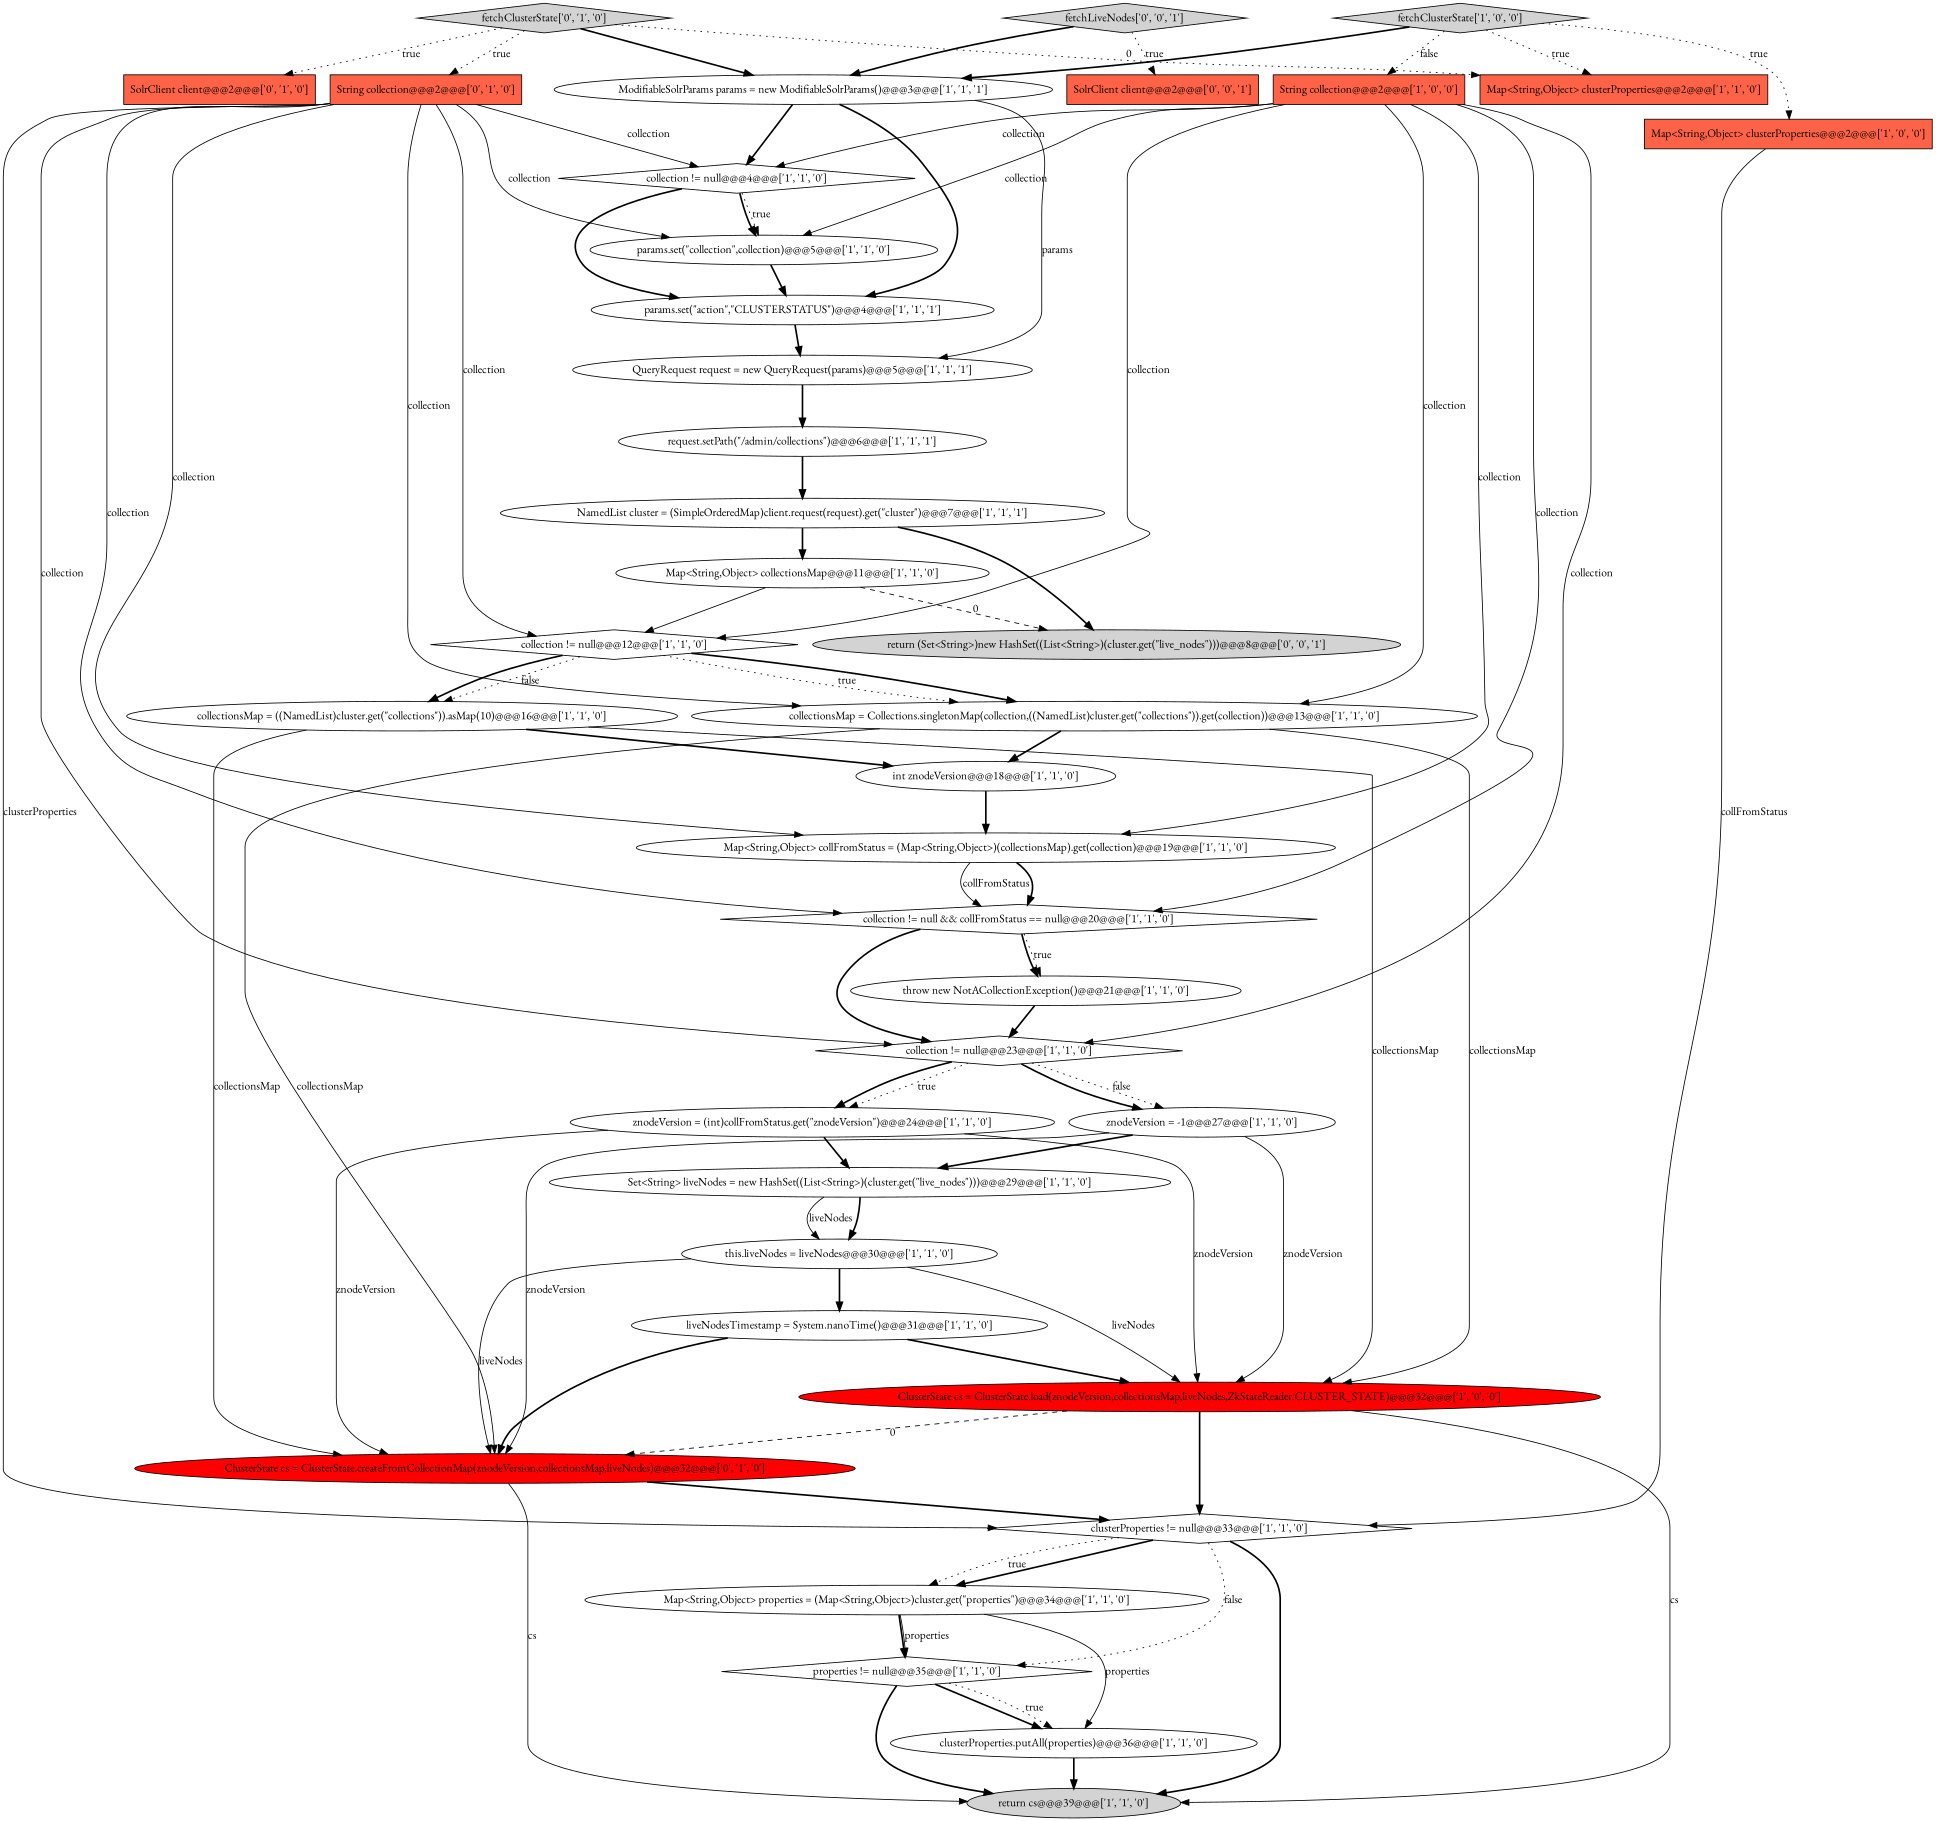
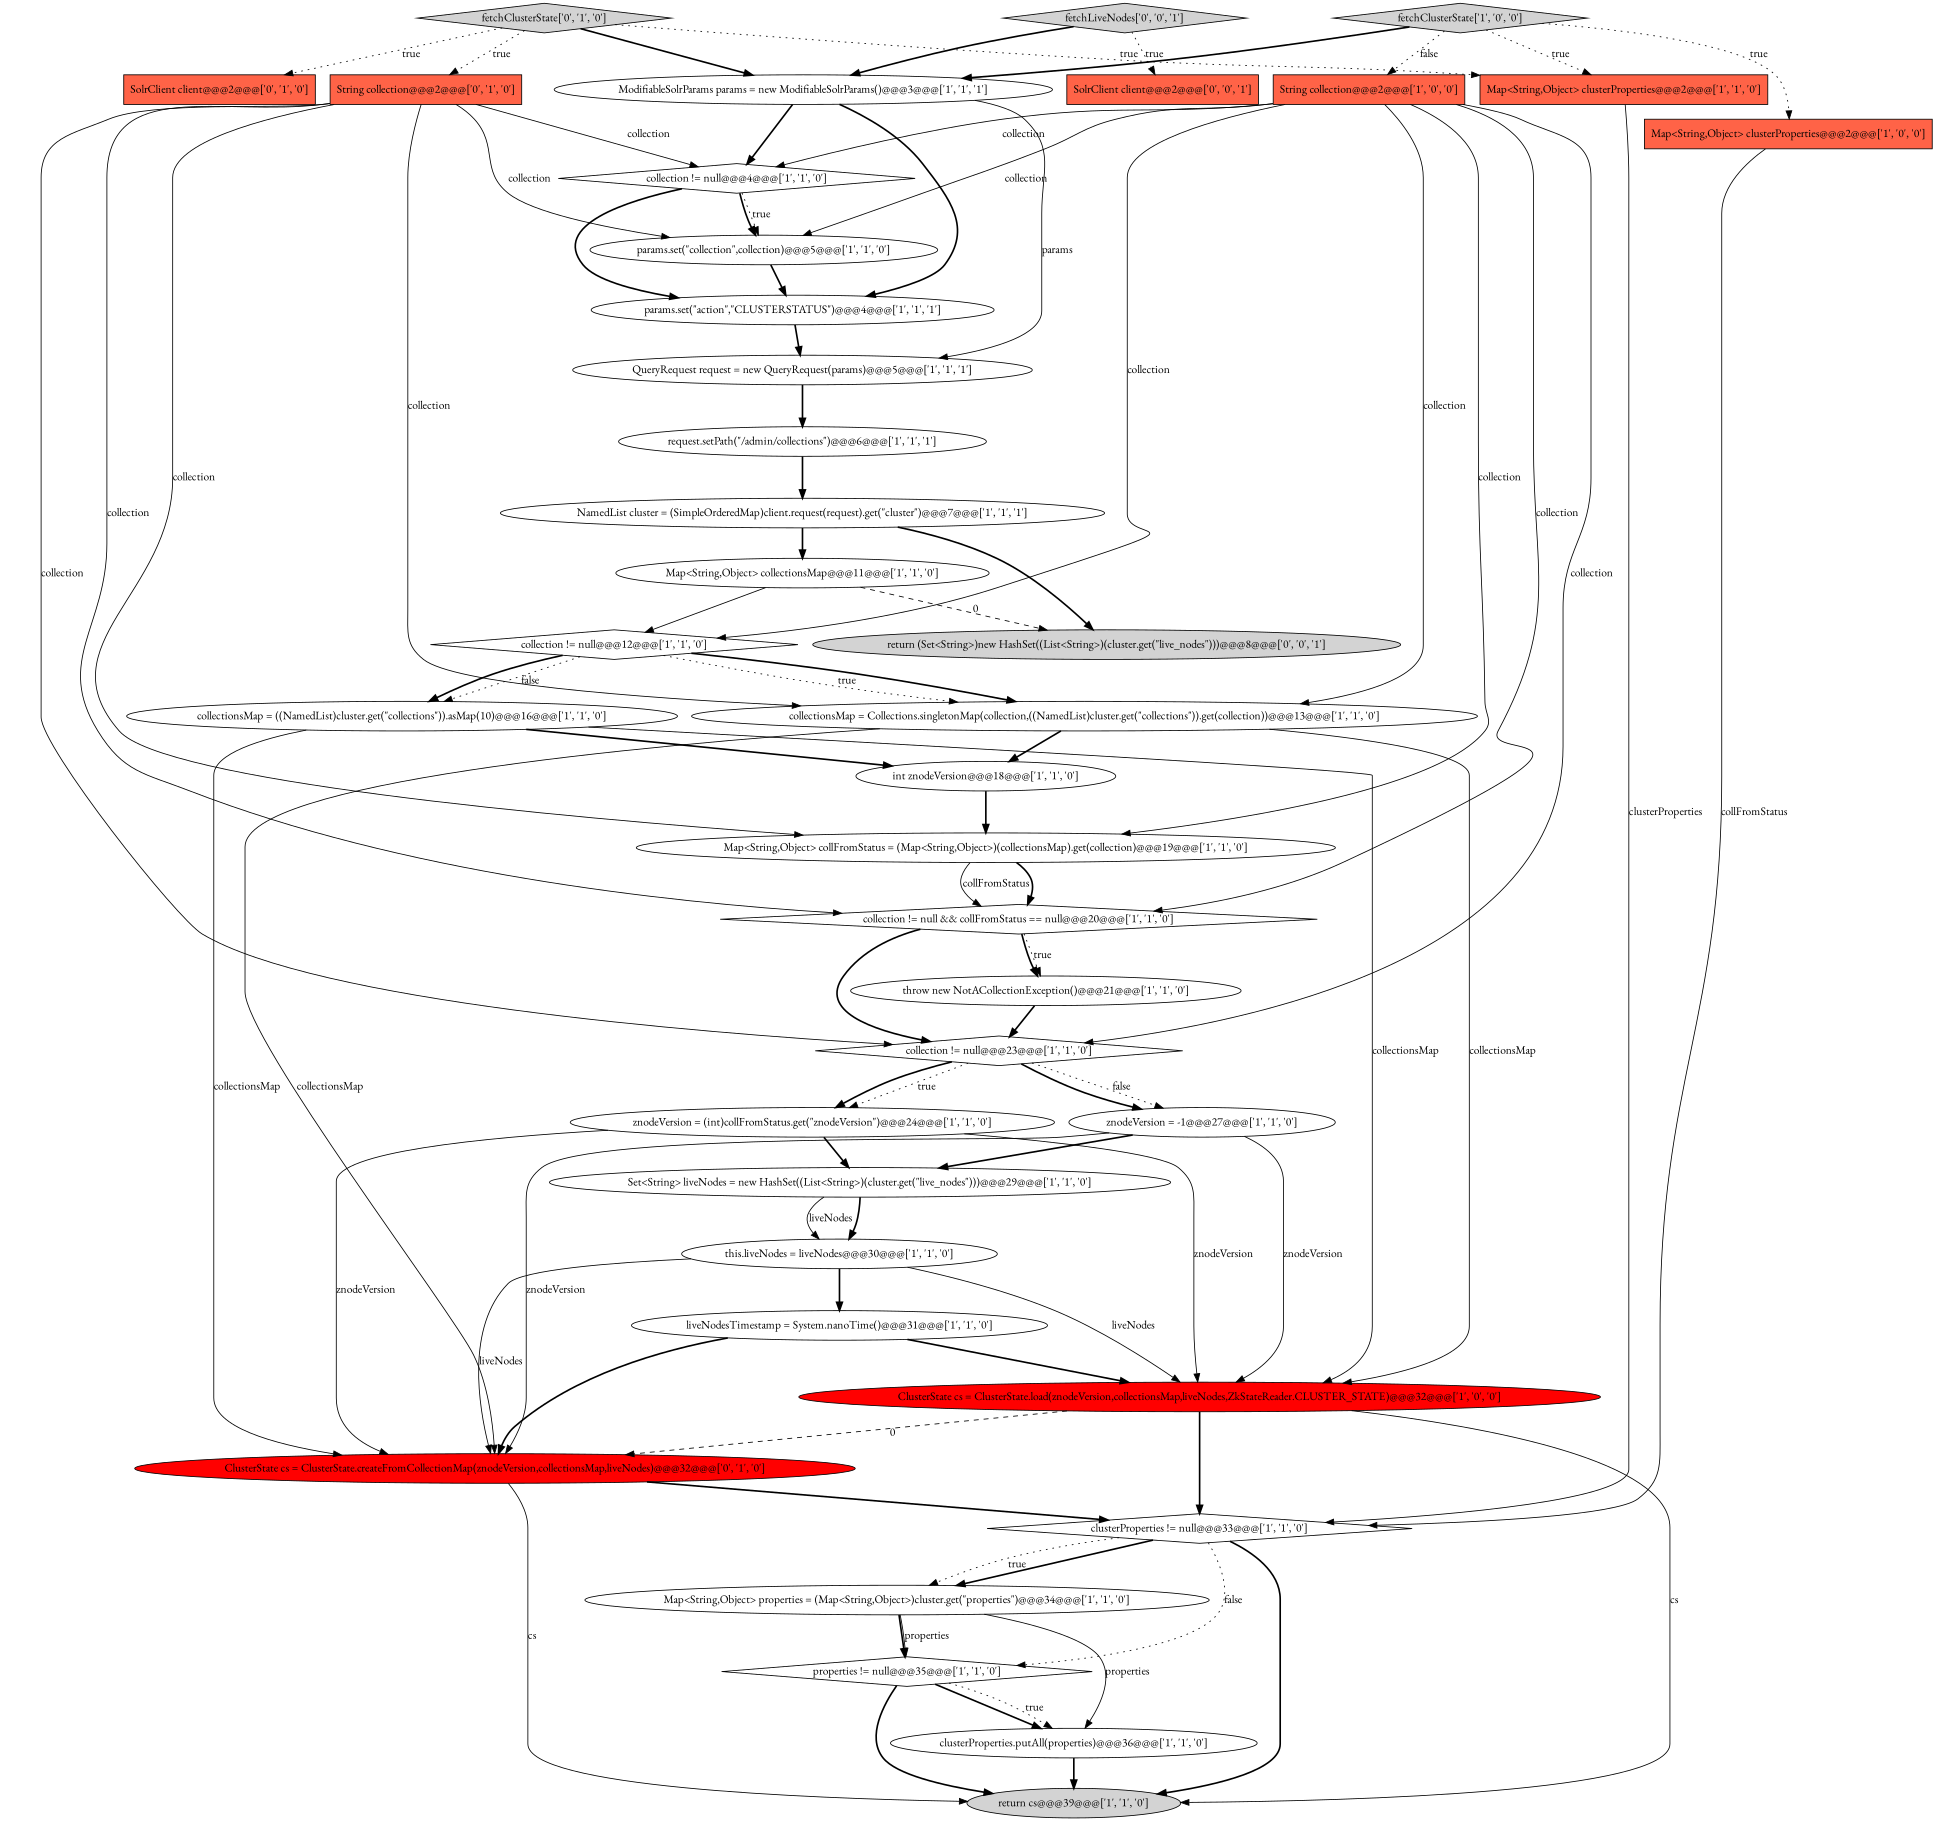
(1129, 54) -> (1129, 54)
(463, 384) -> none
(3, 1138) -> (1629, 939)
